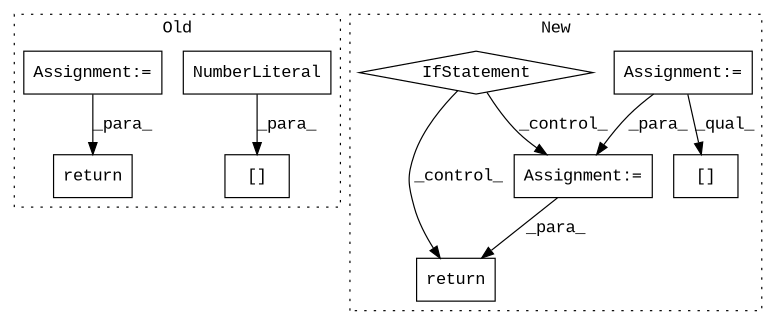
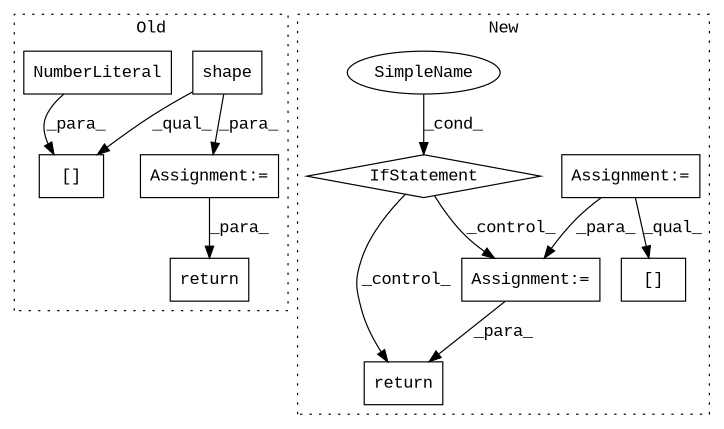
none -> (227, 73)
none -> (424, 73)
